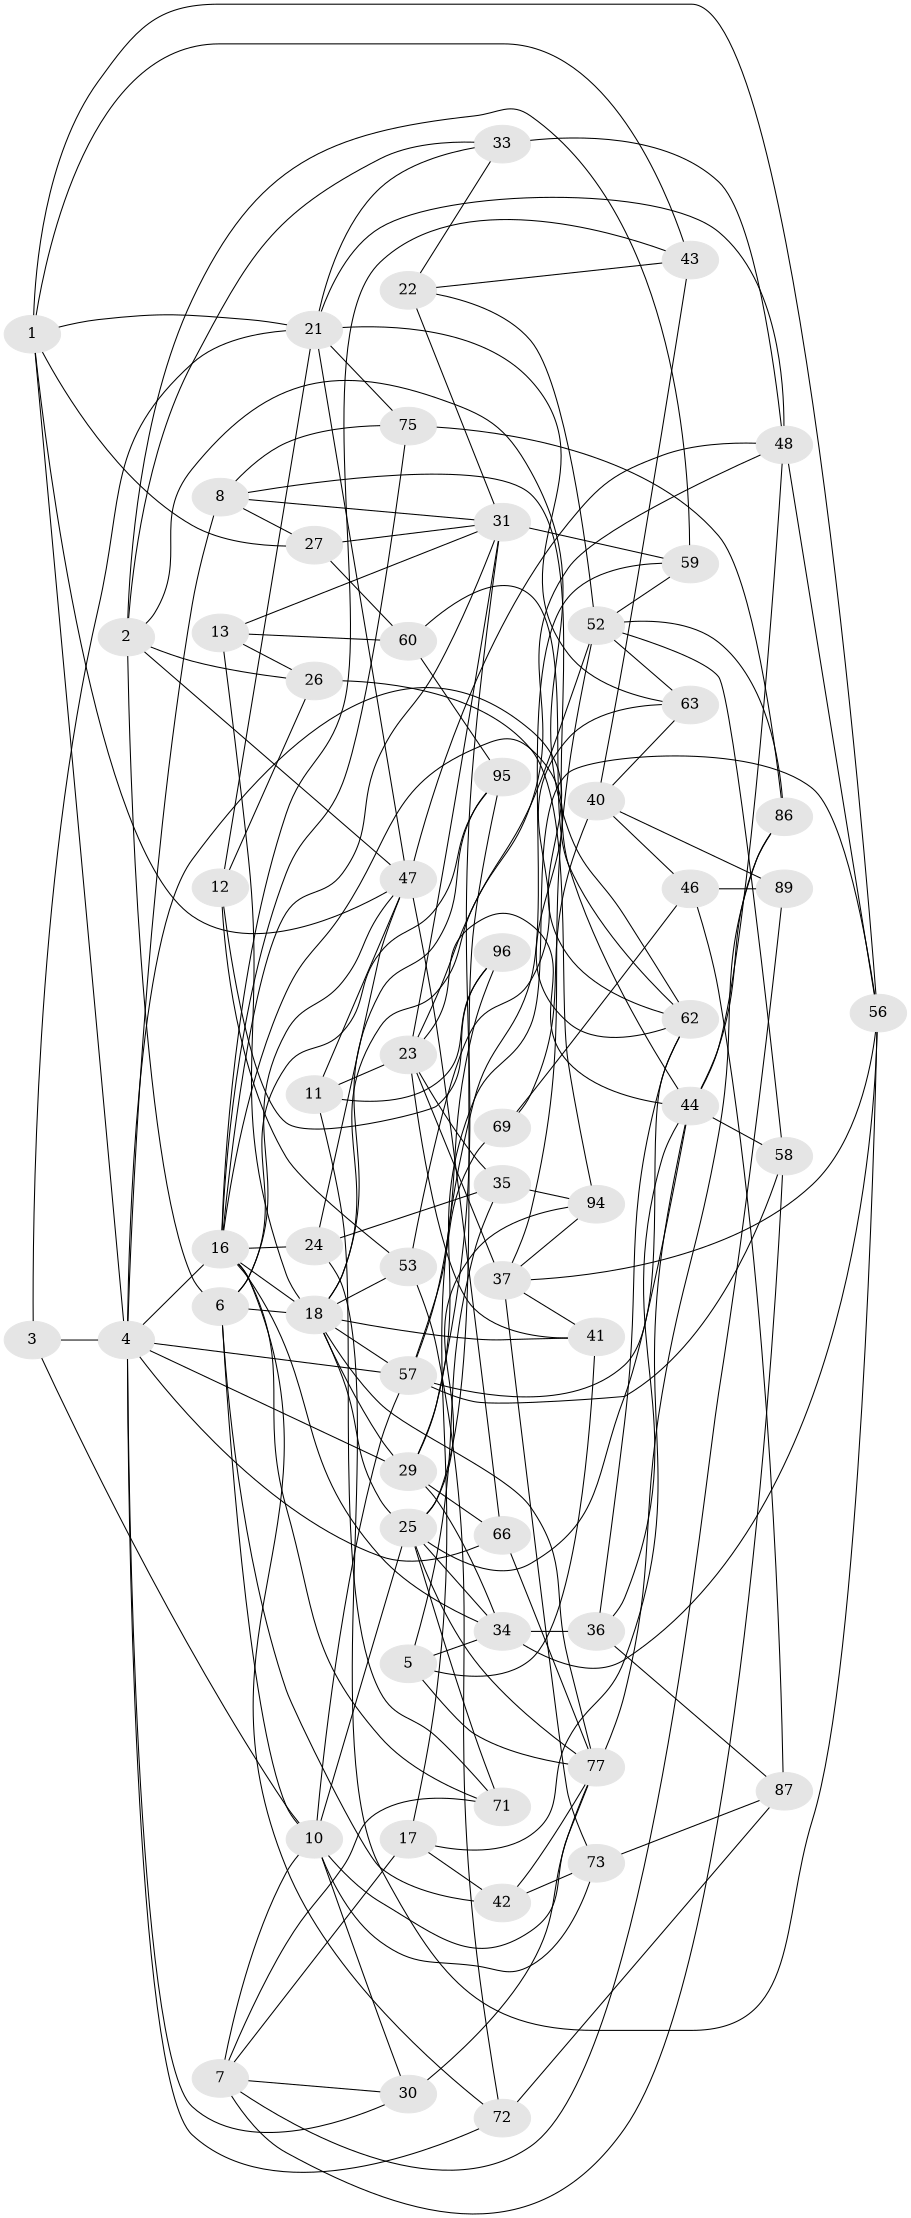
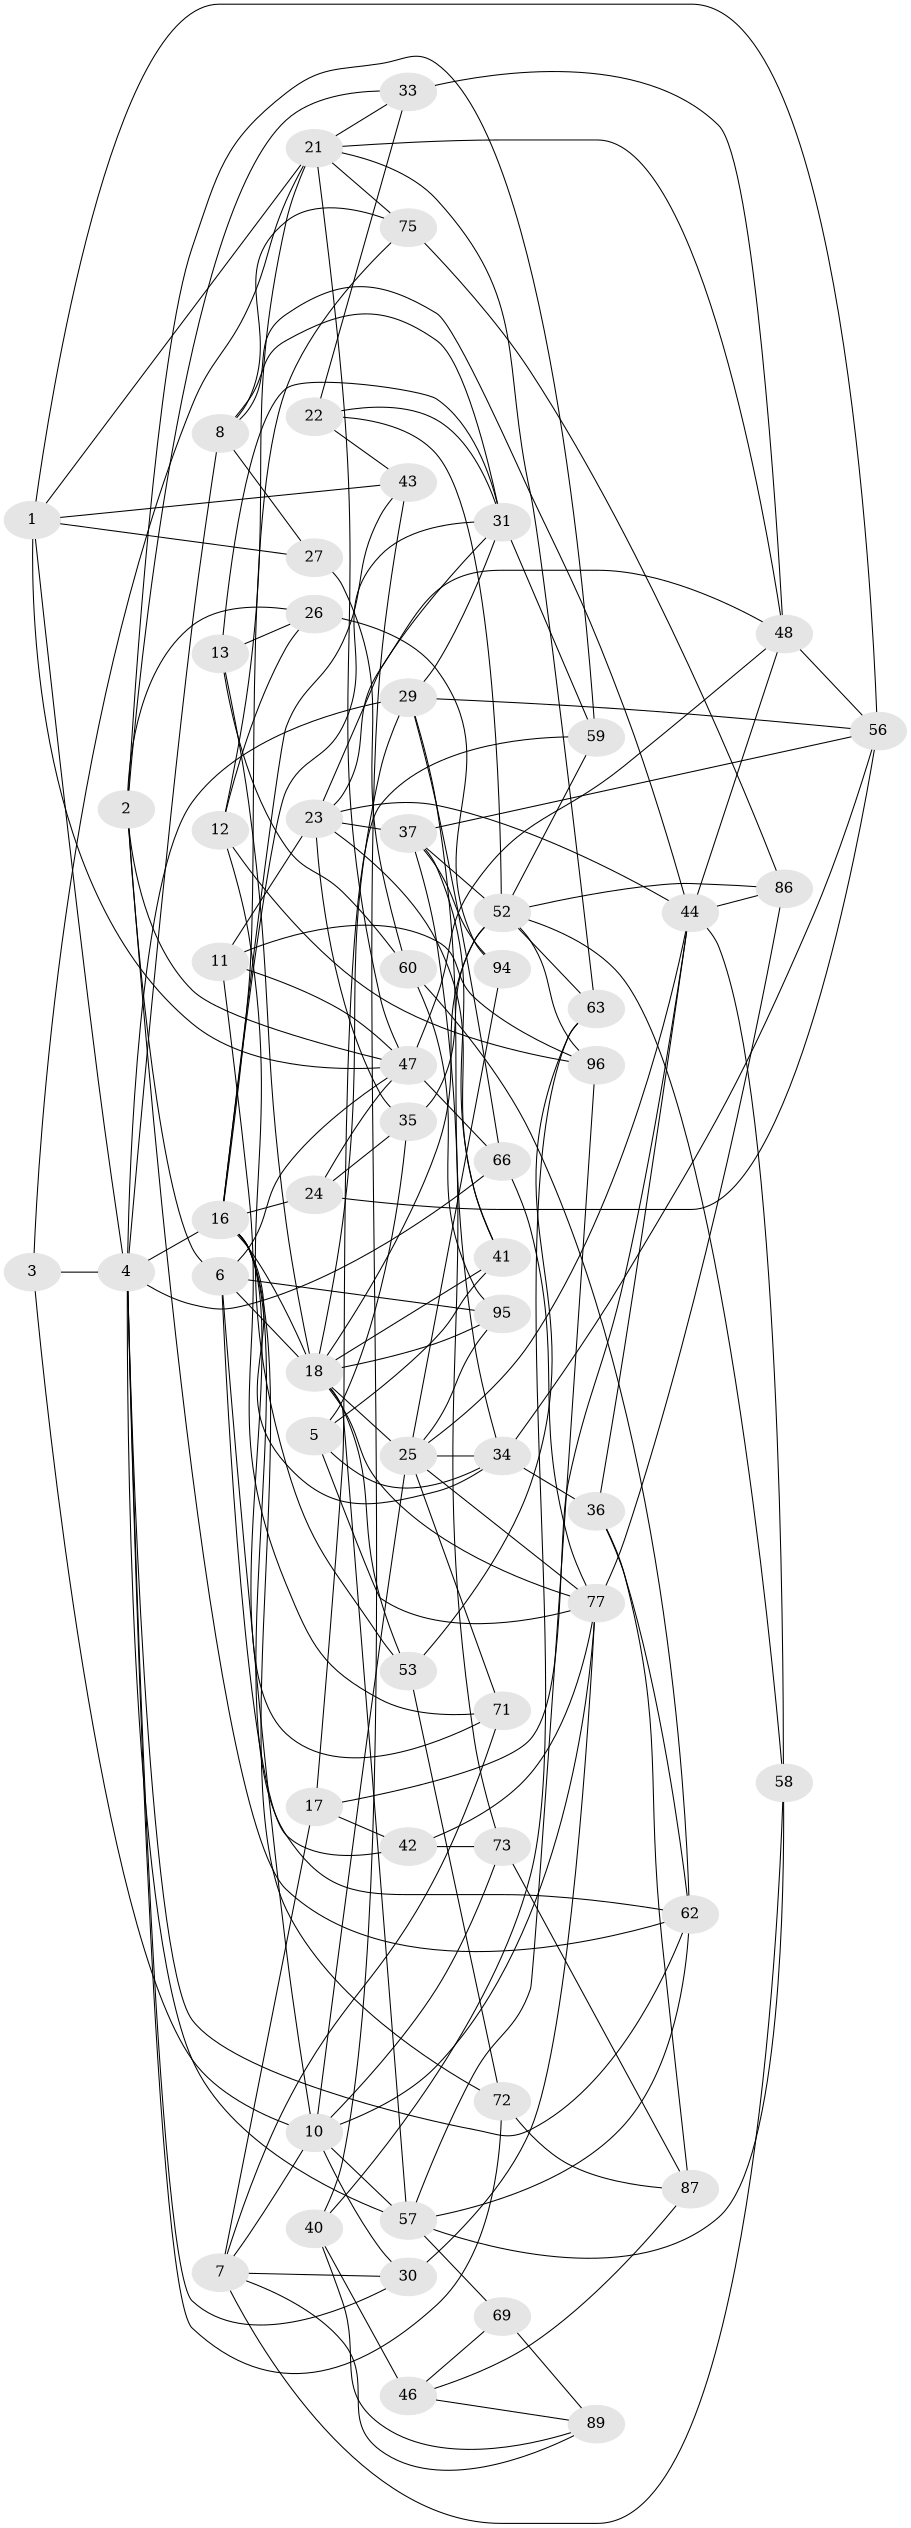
(409, 534) -> none
none -> (549, 989)
(548, 1043) -> (549, 2370)
(549, 1194) -> (455, 1017)
